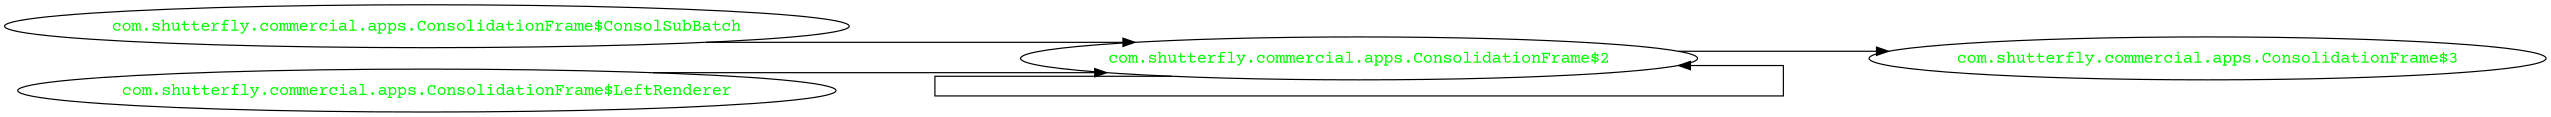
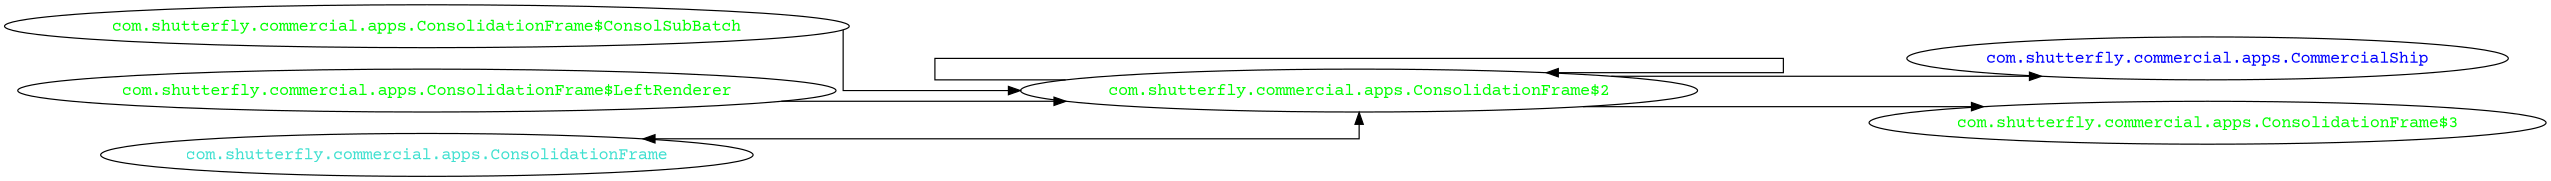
none -> (2208, 58)
none -> (427, 155)
